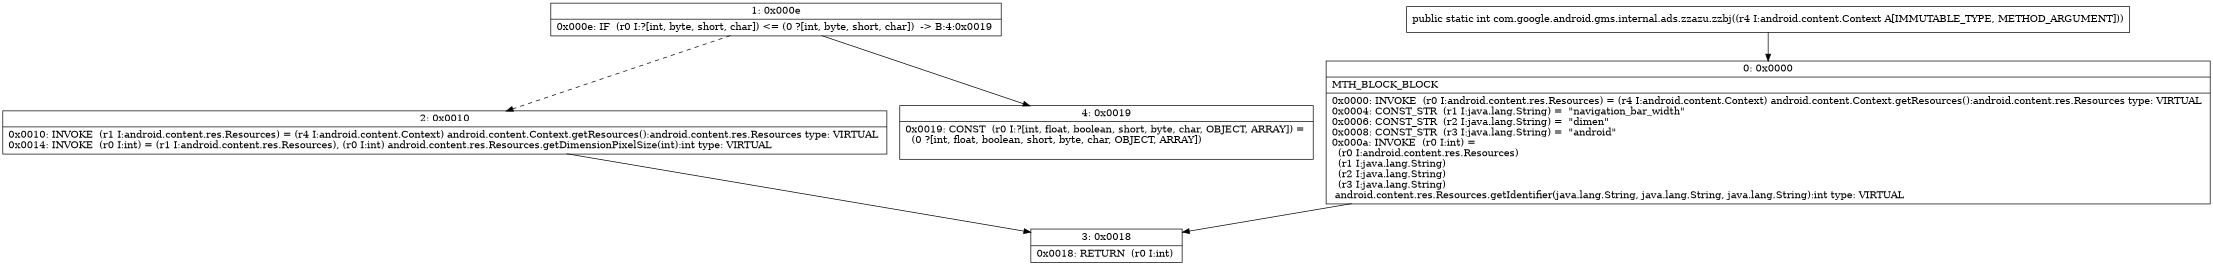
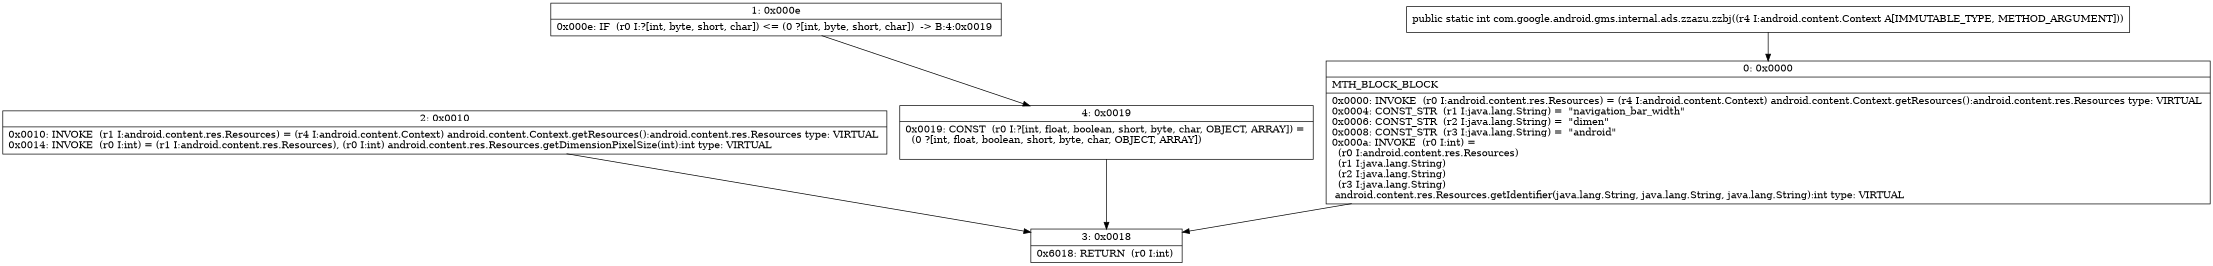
(622, 72) -> none
none -> (1106, 191)
(1106, 254) -> (1106, 254)
